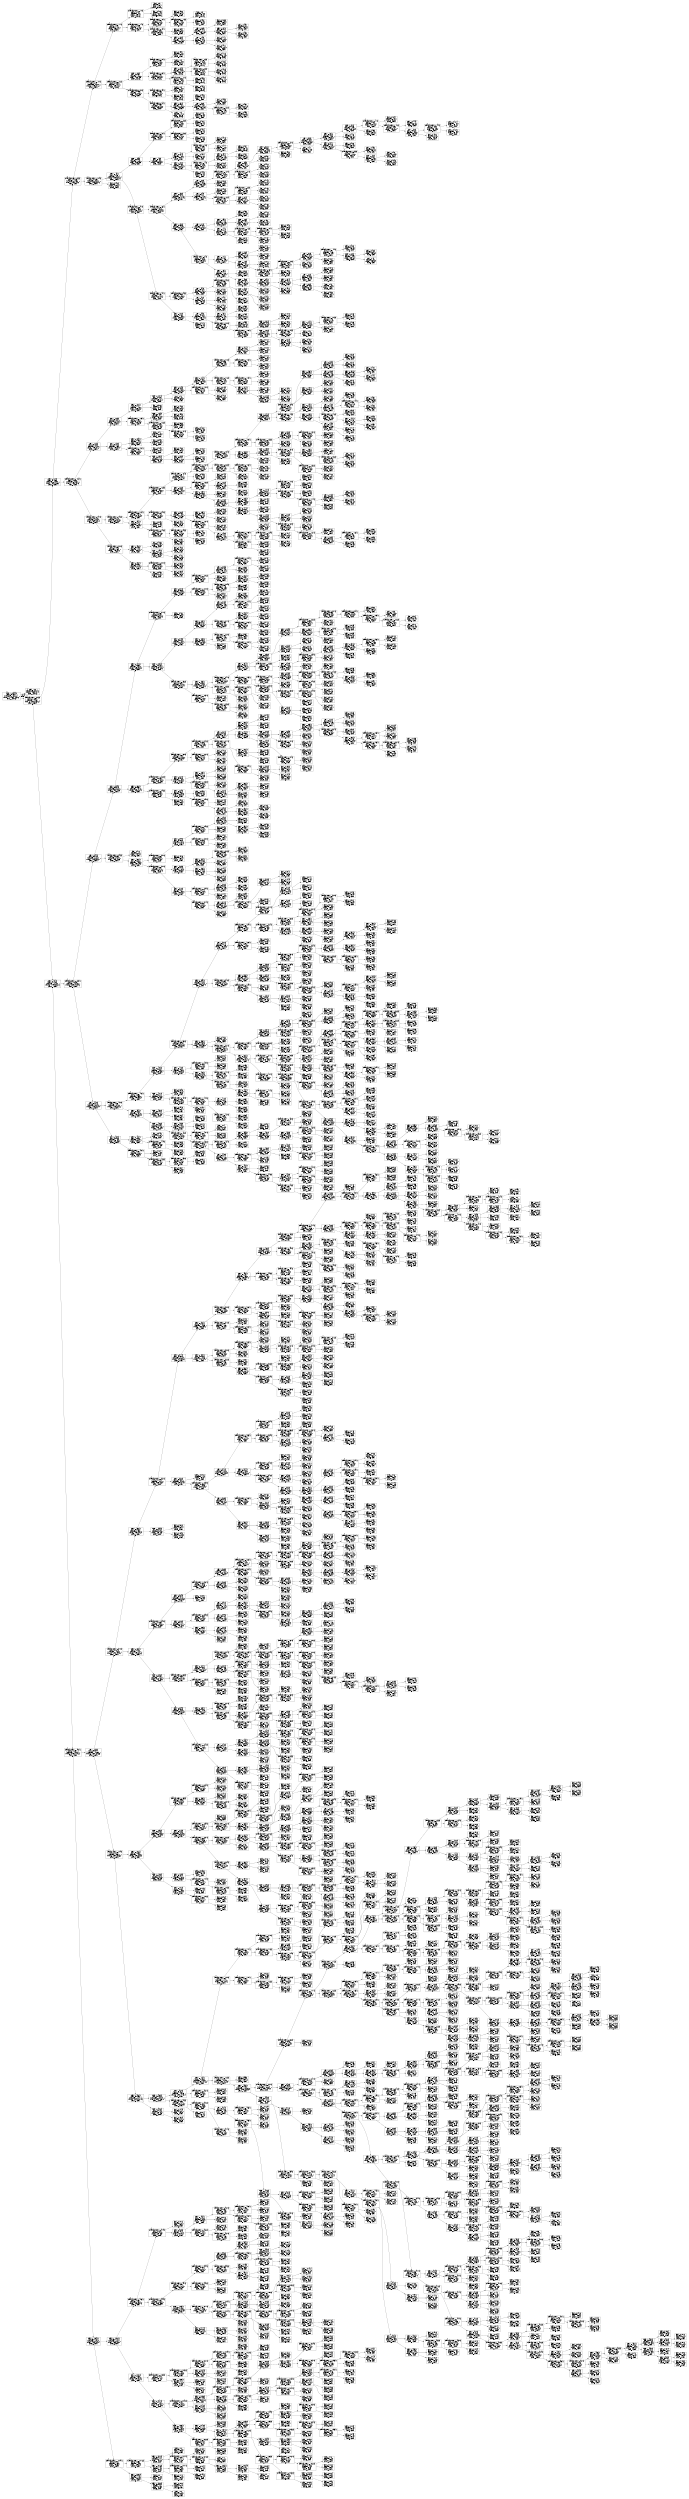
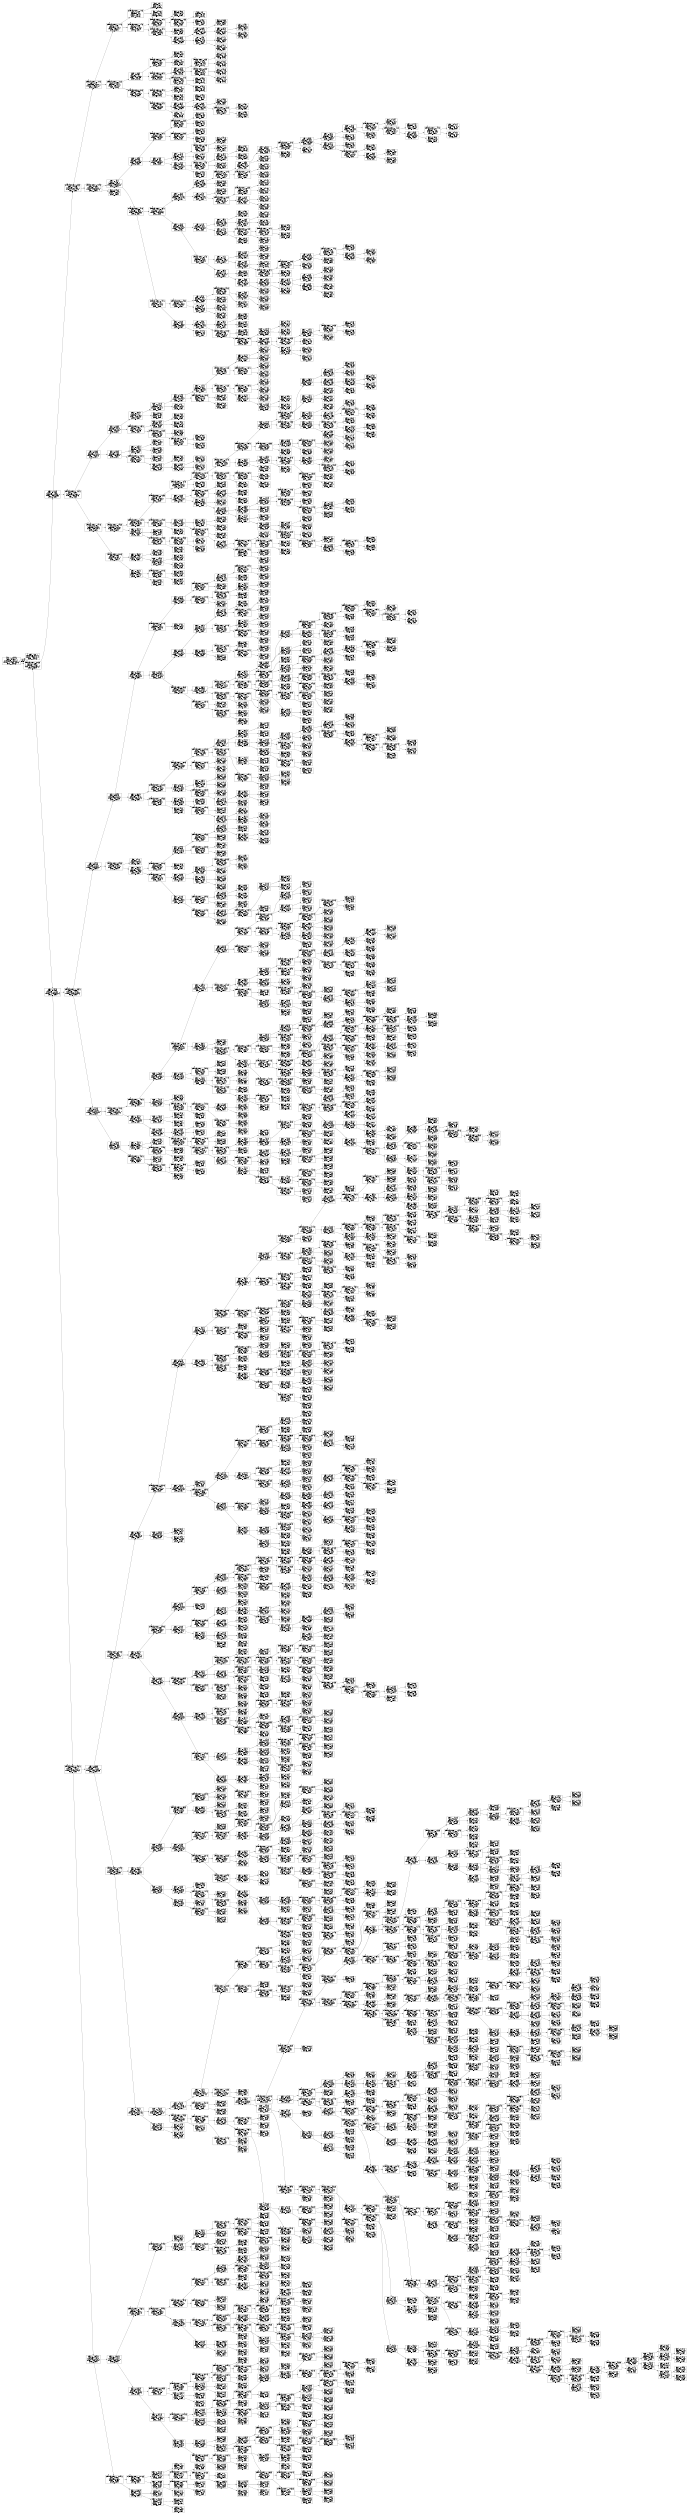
none -> (350, 617)
none -> (286, 754)
